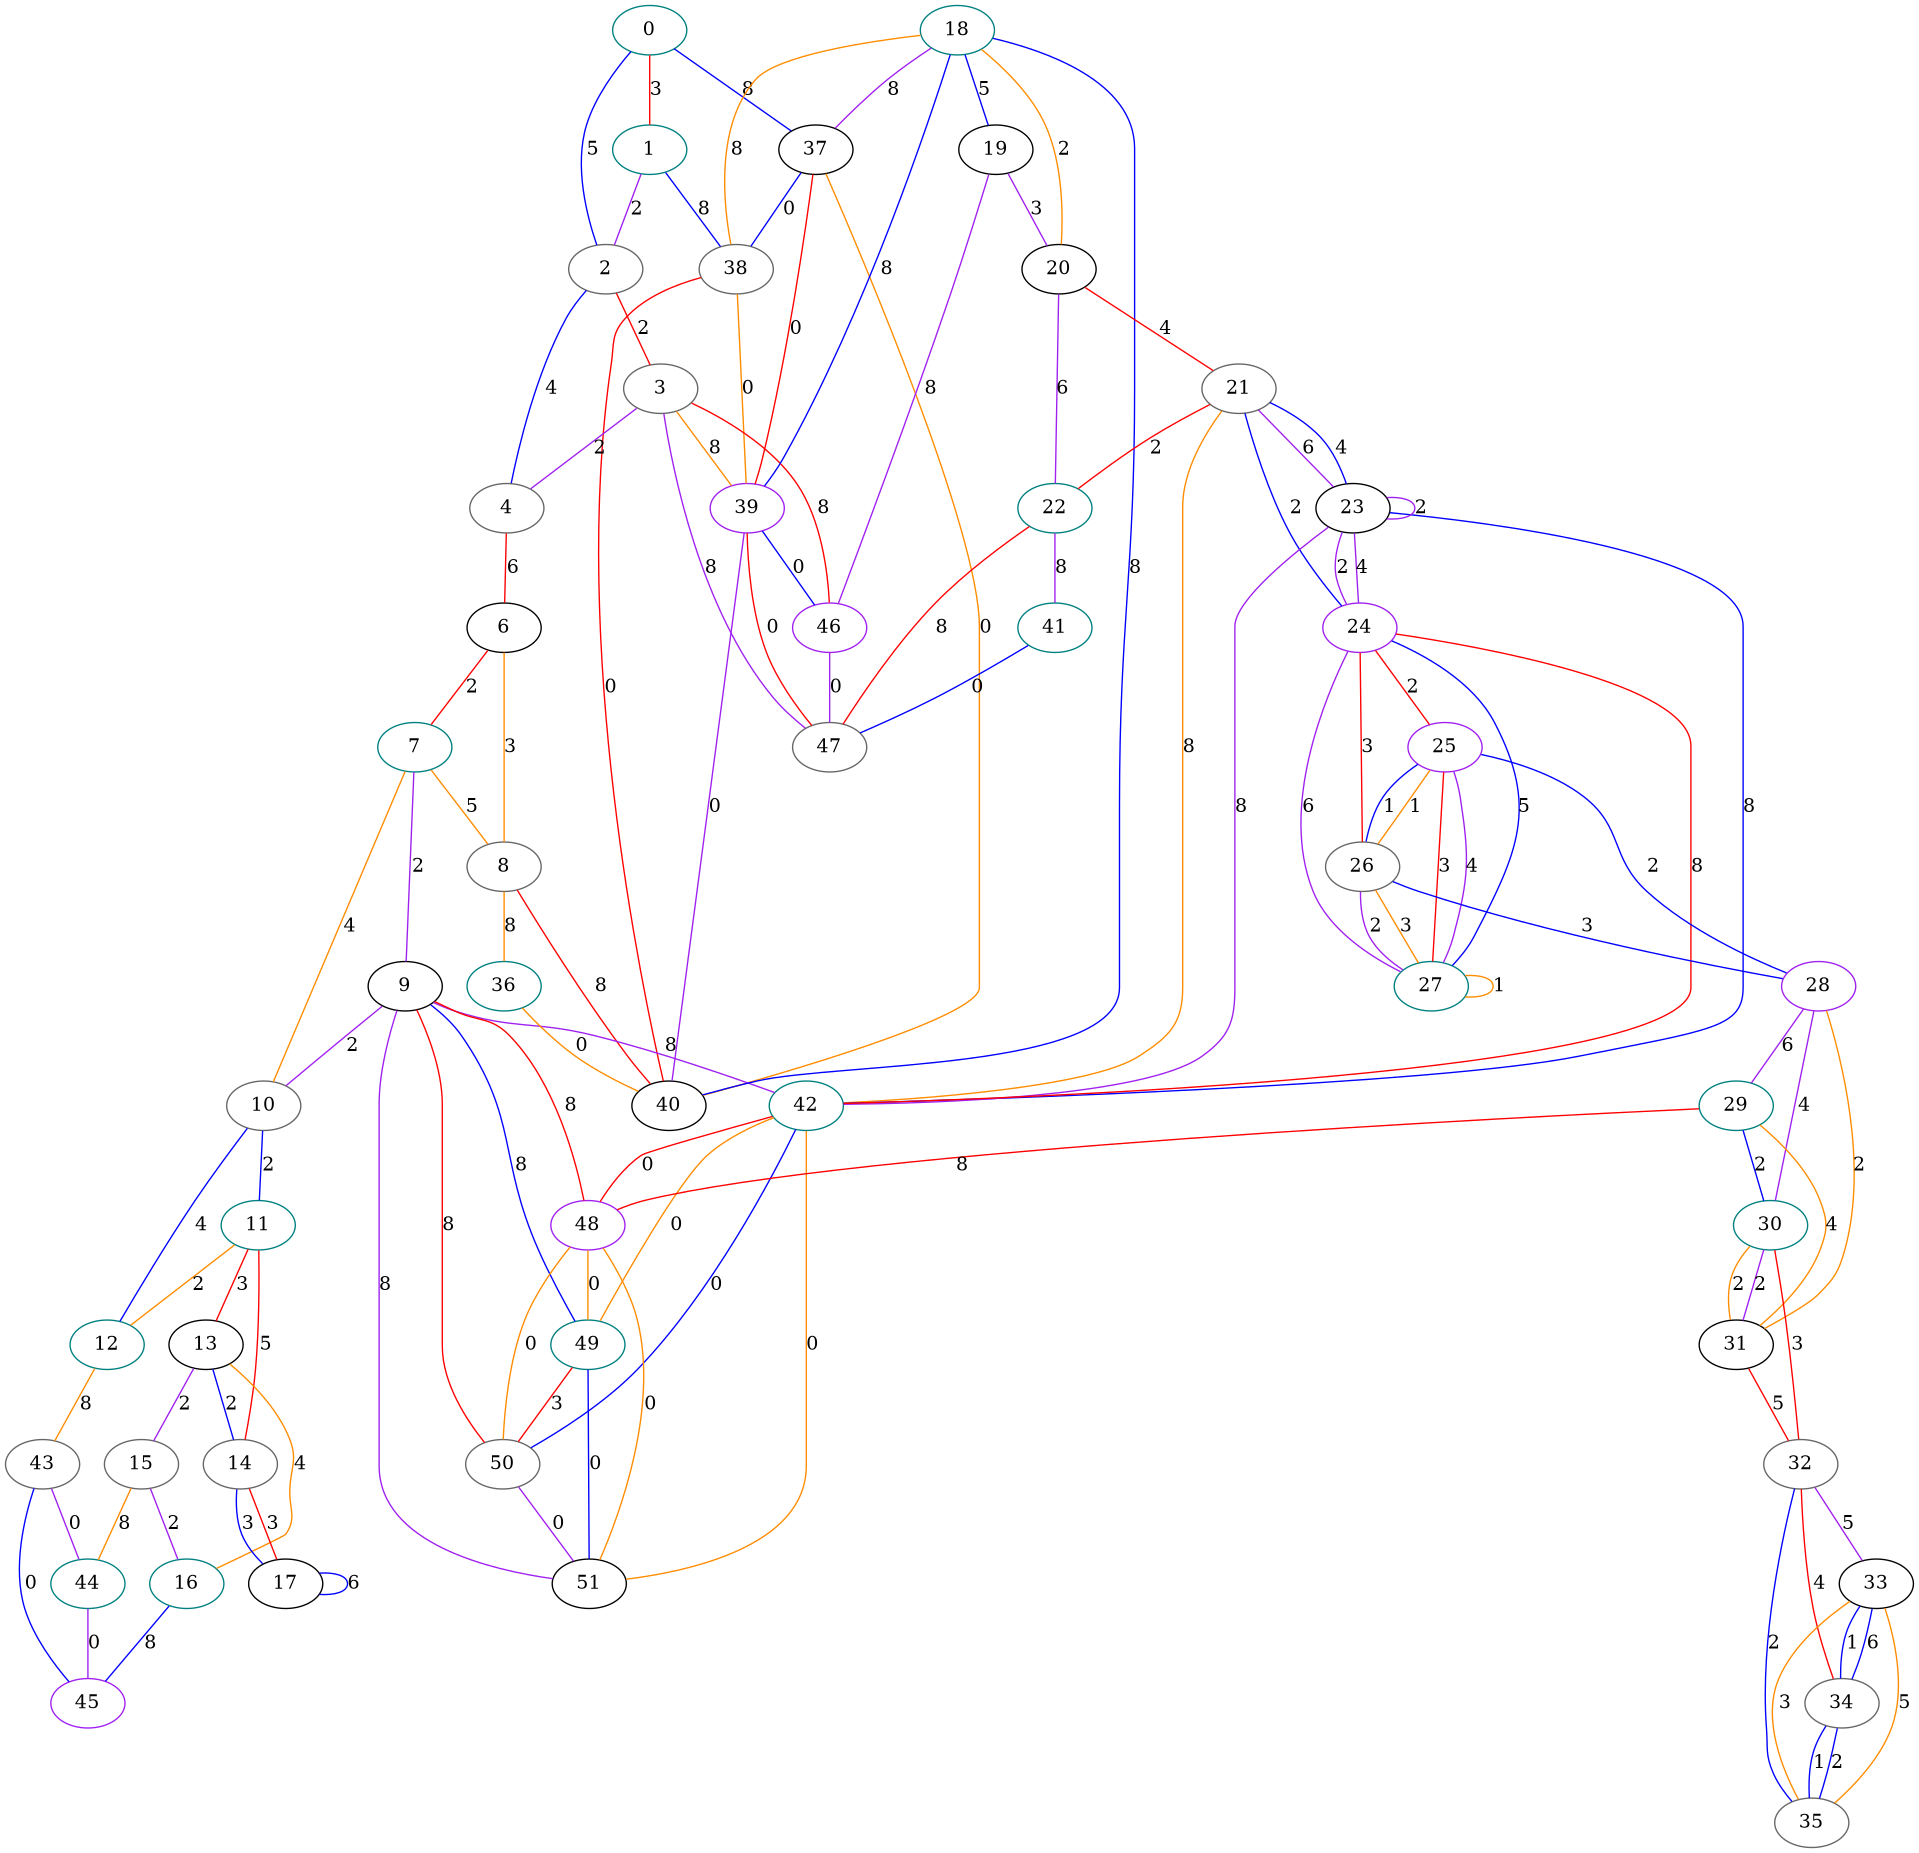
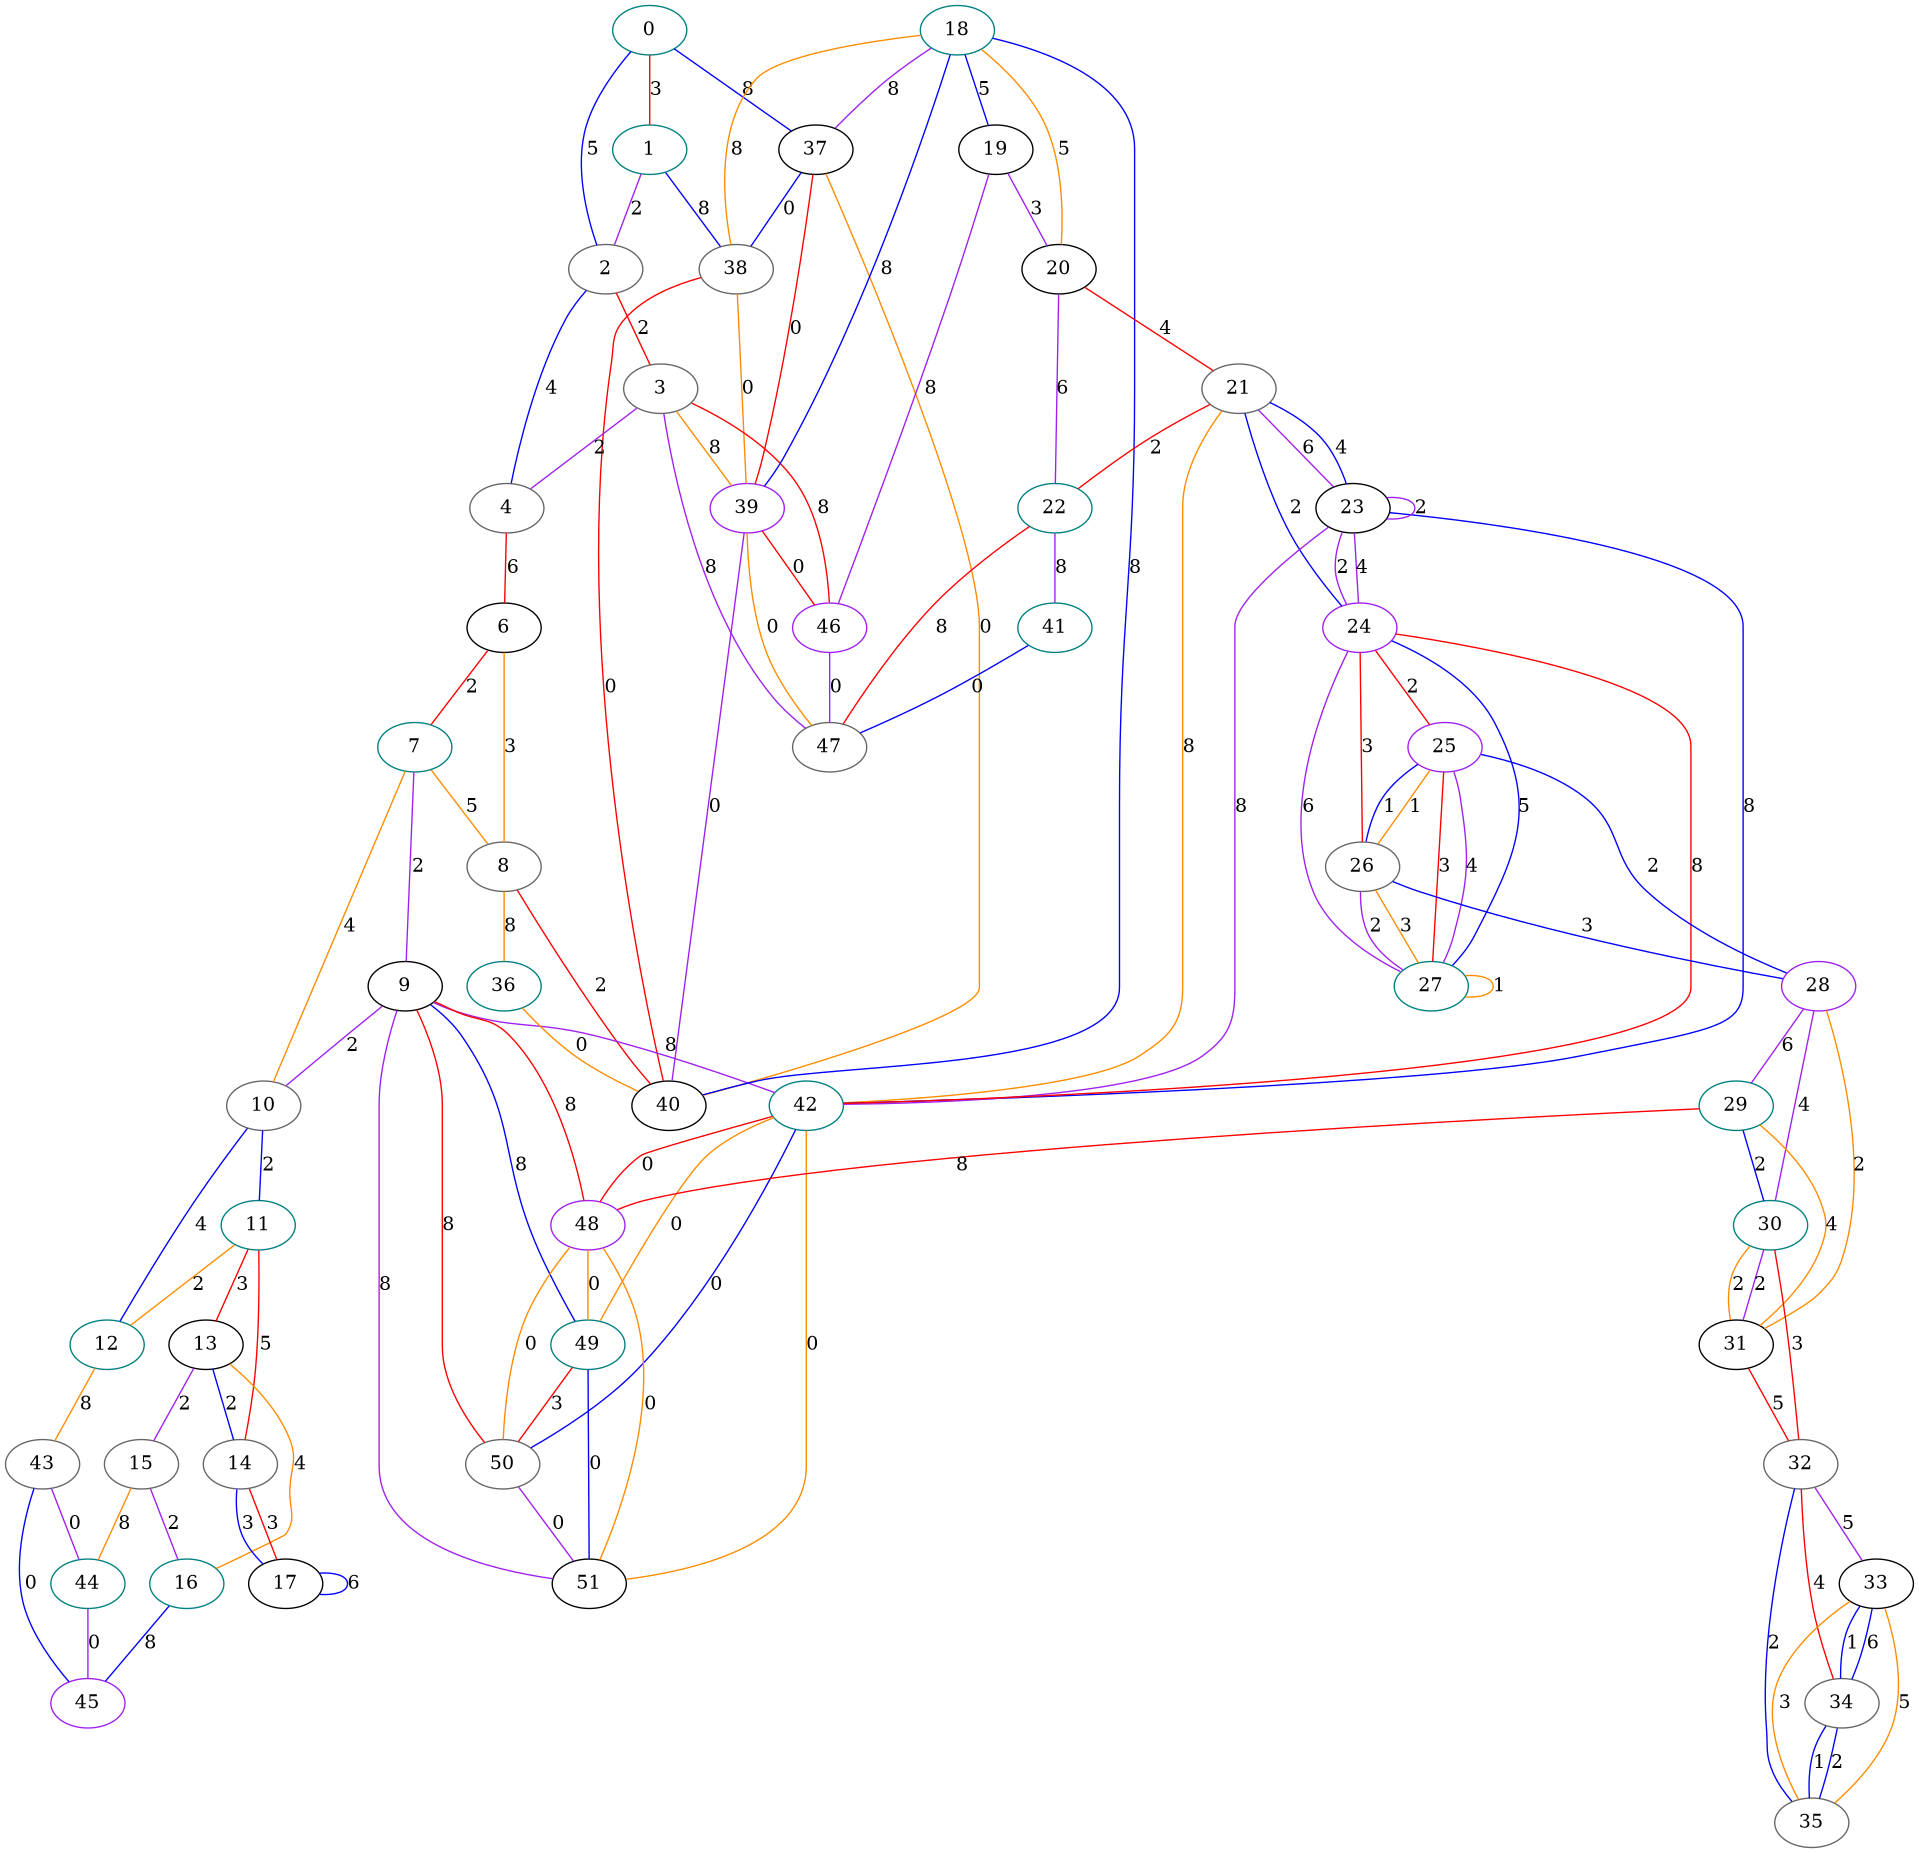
(1065, 150) -> (1065, 150)
(788, 568) -> (788, 568)
(761, 636) -> (761, 636)
(602, 986) -> (602, 986)
